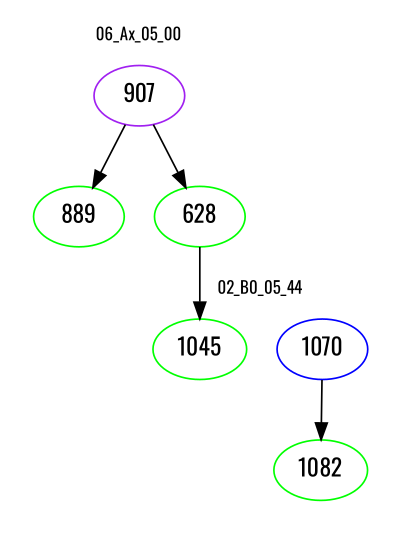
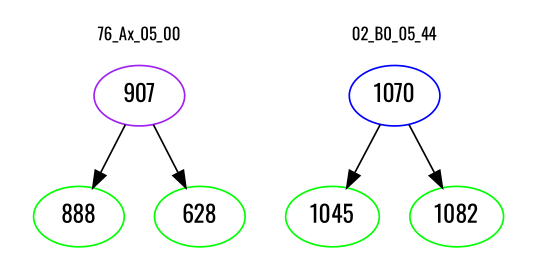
(139, 36) -> (139, 36)
(79, 217) -> (79, 217)
(200, 284) -> (368, 149)
